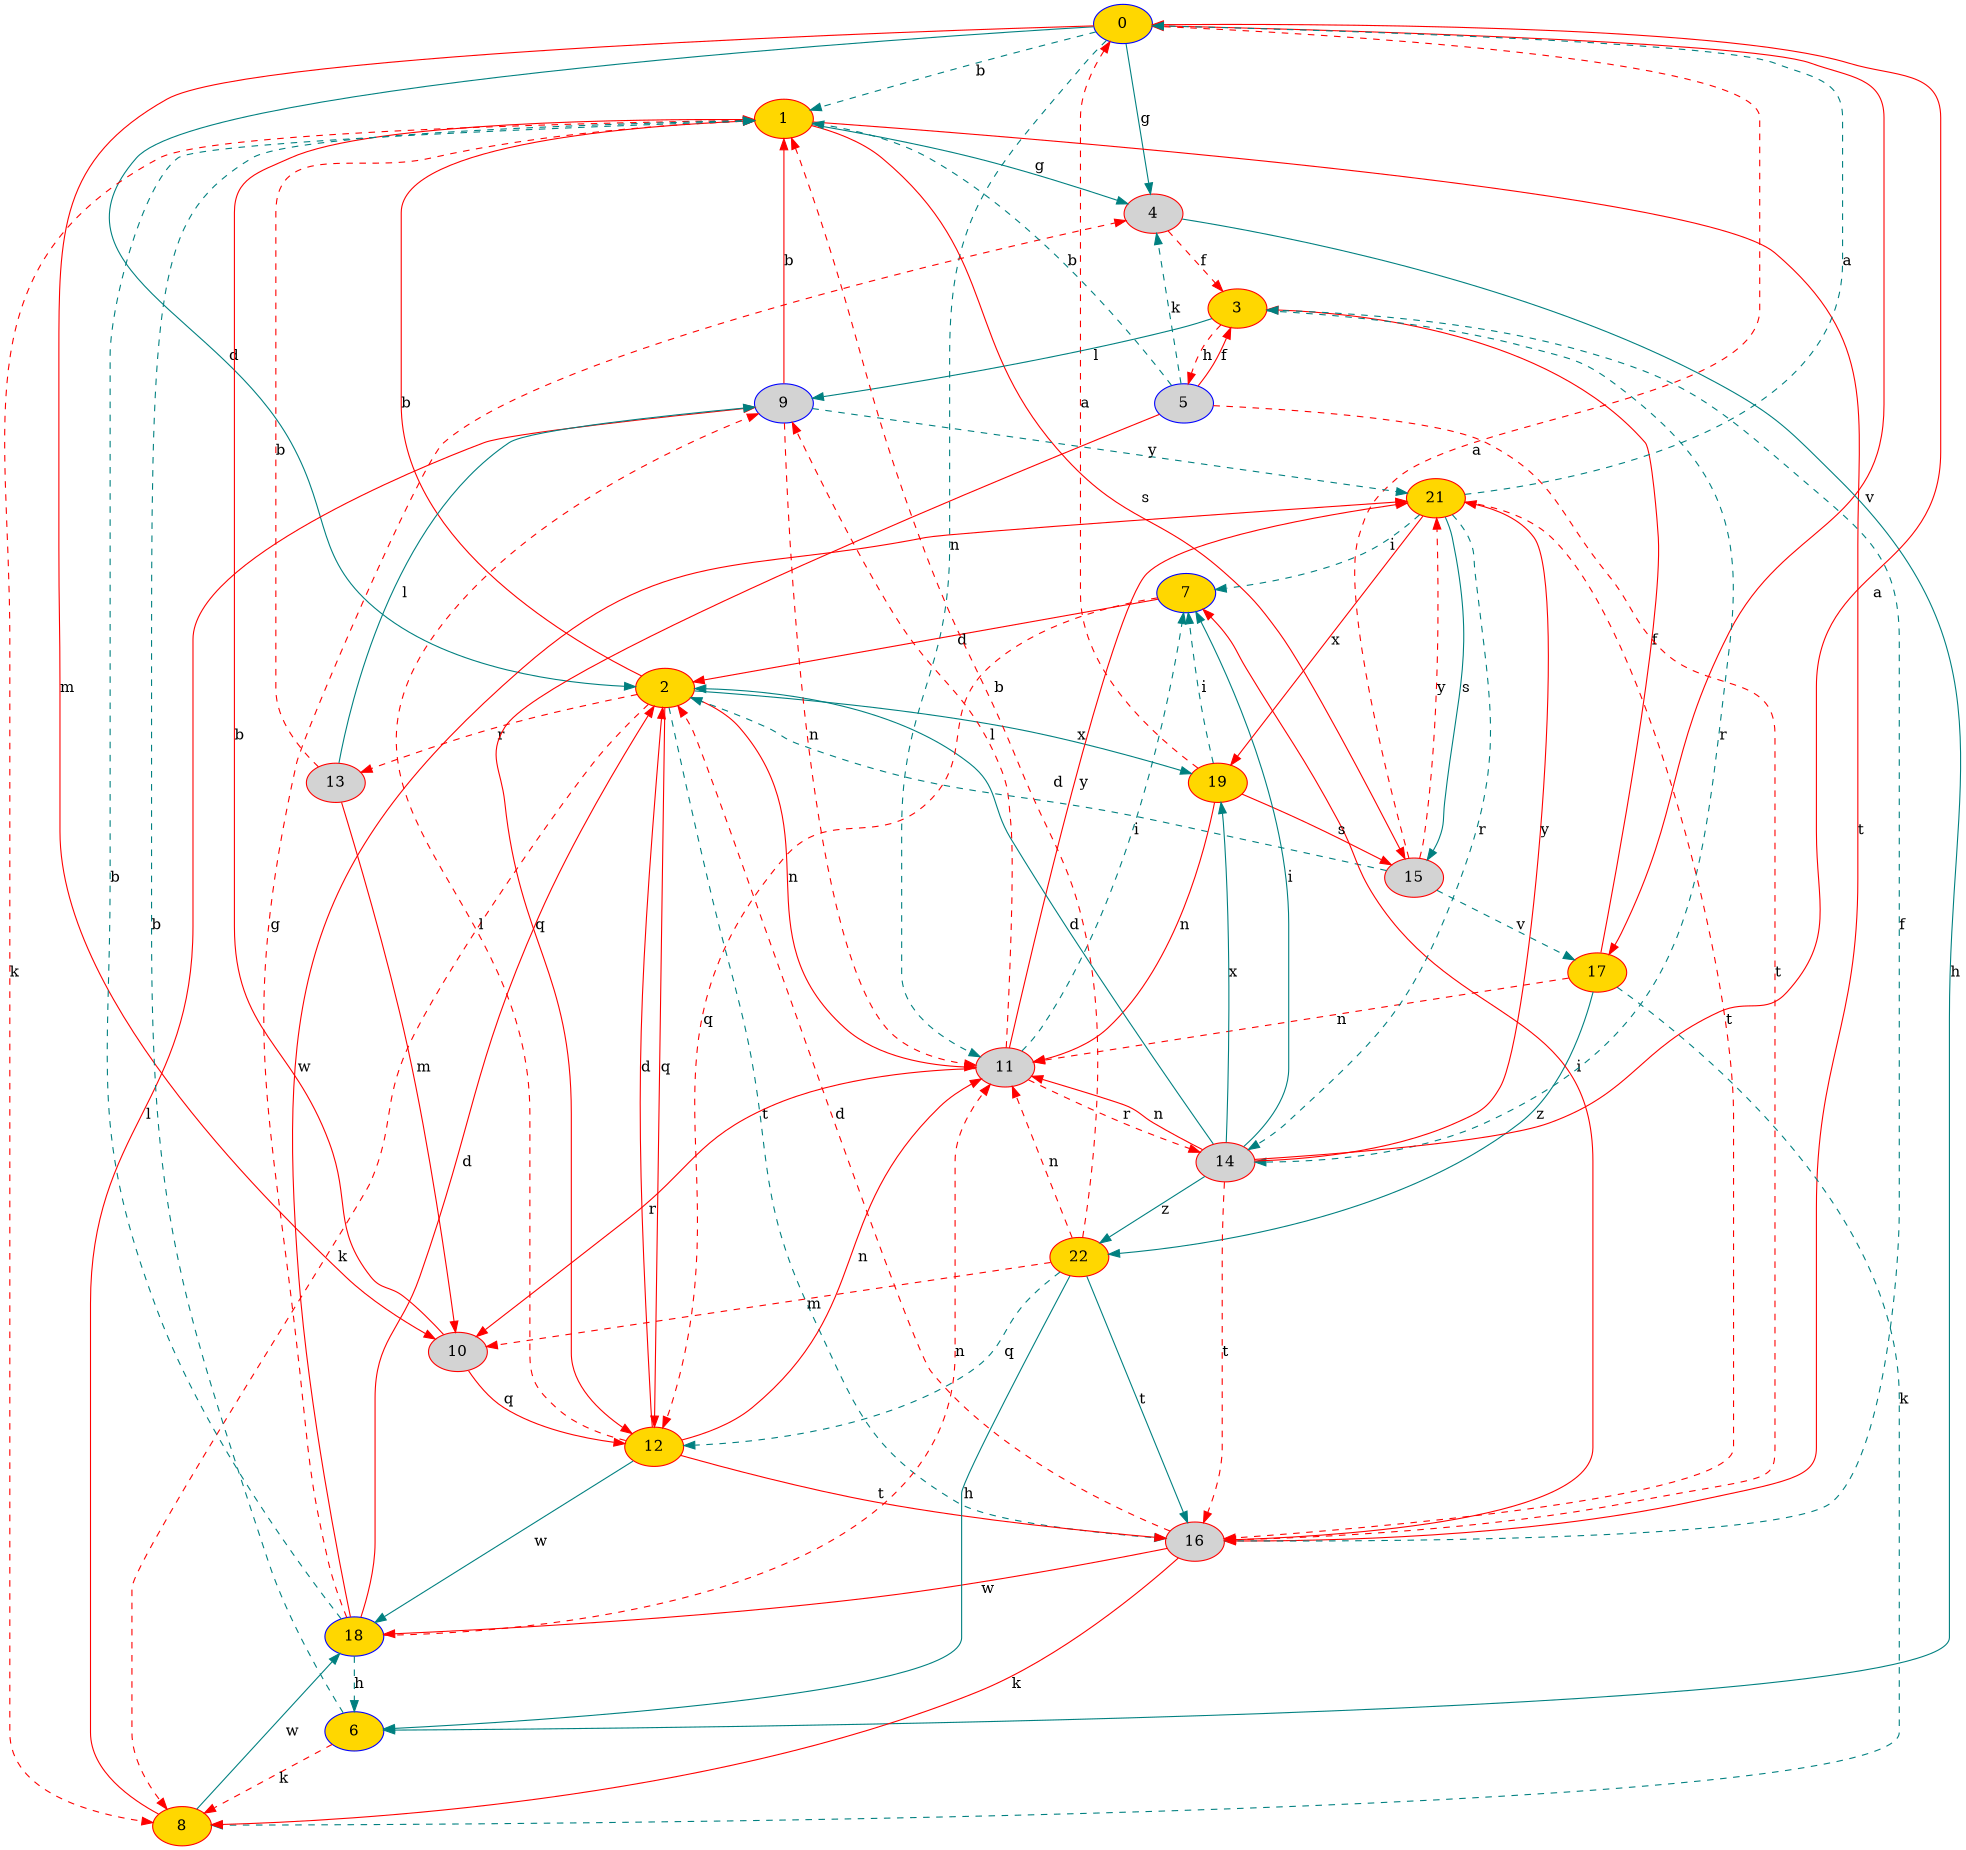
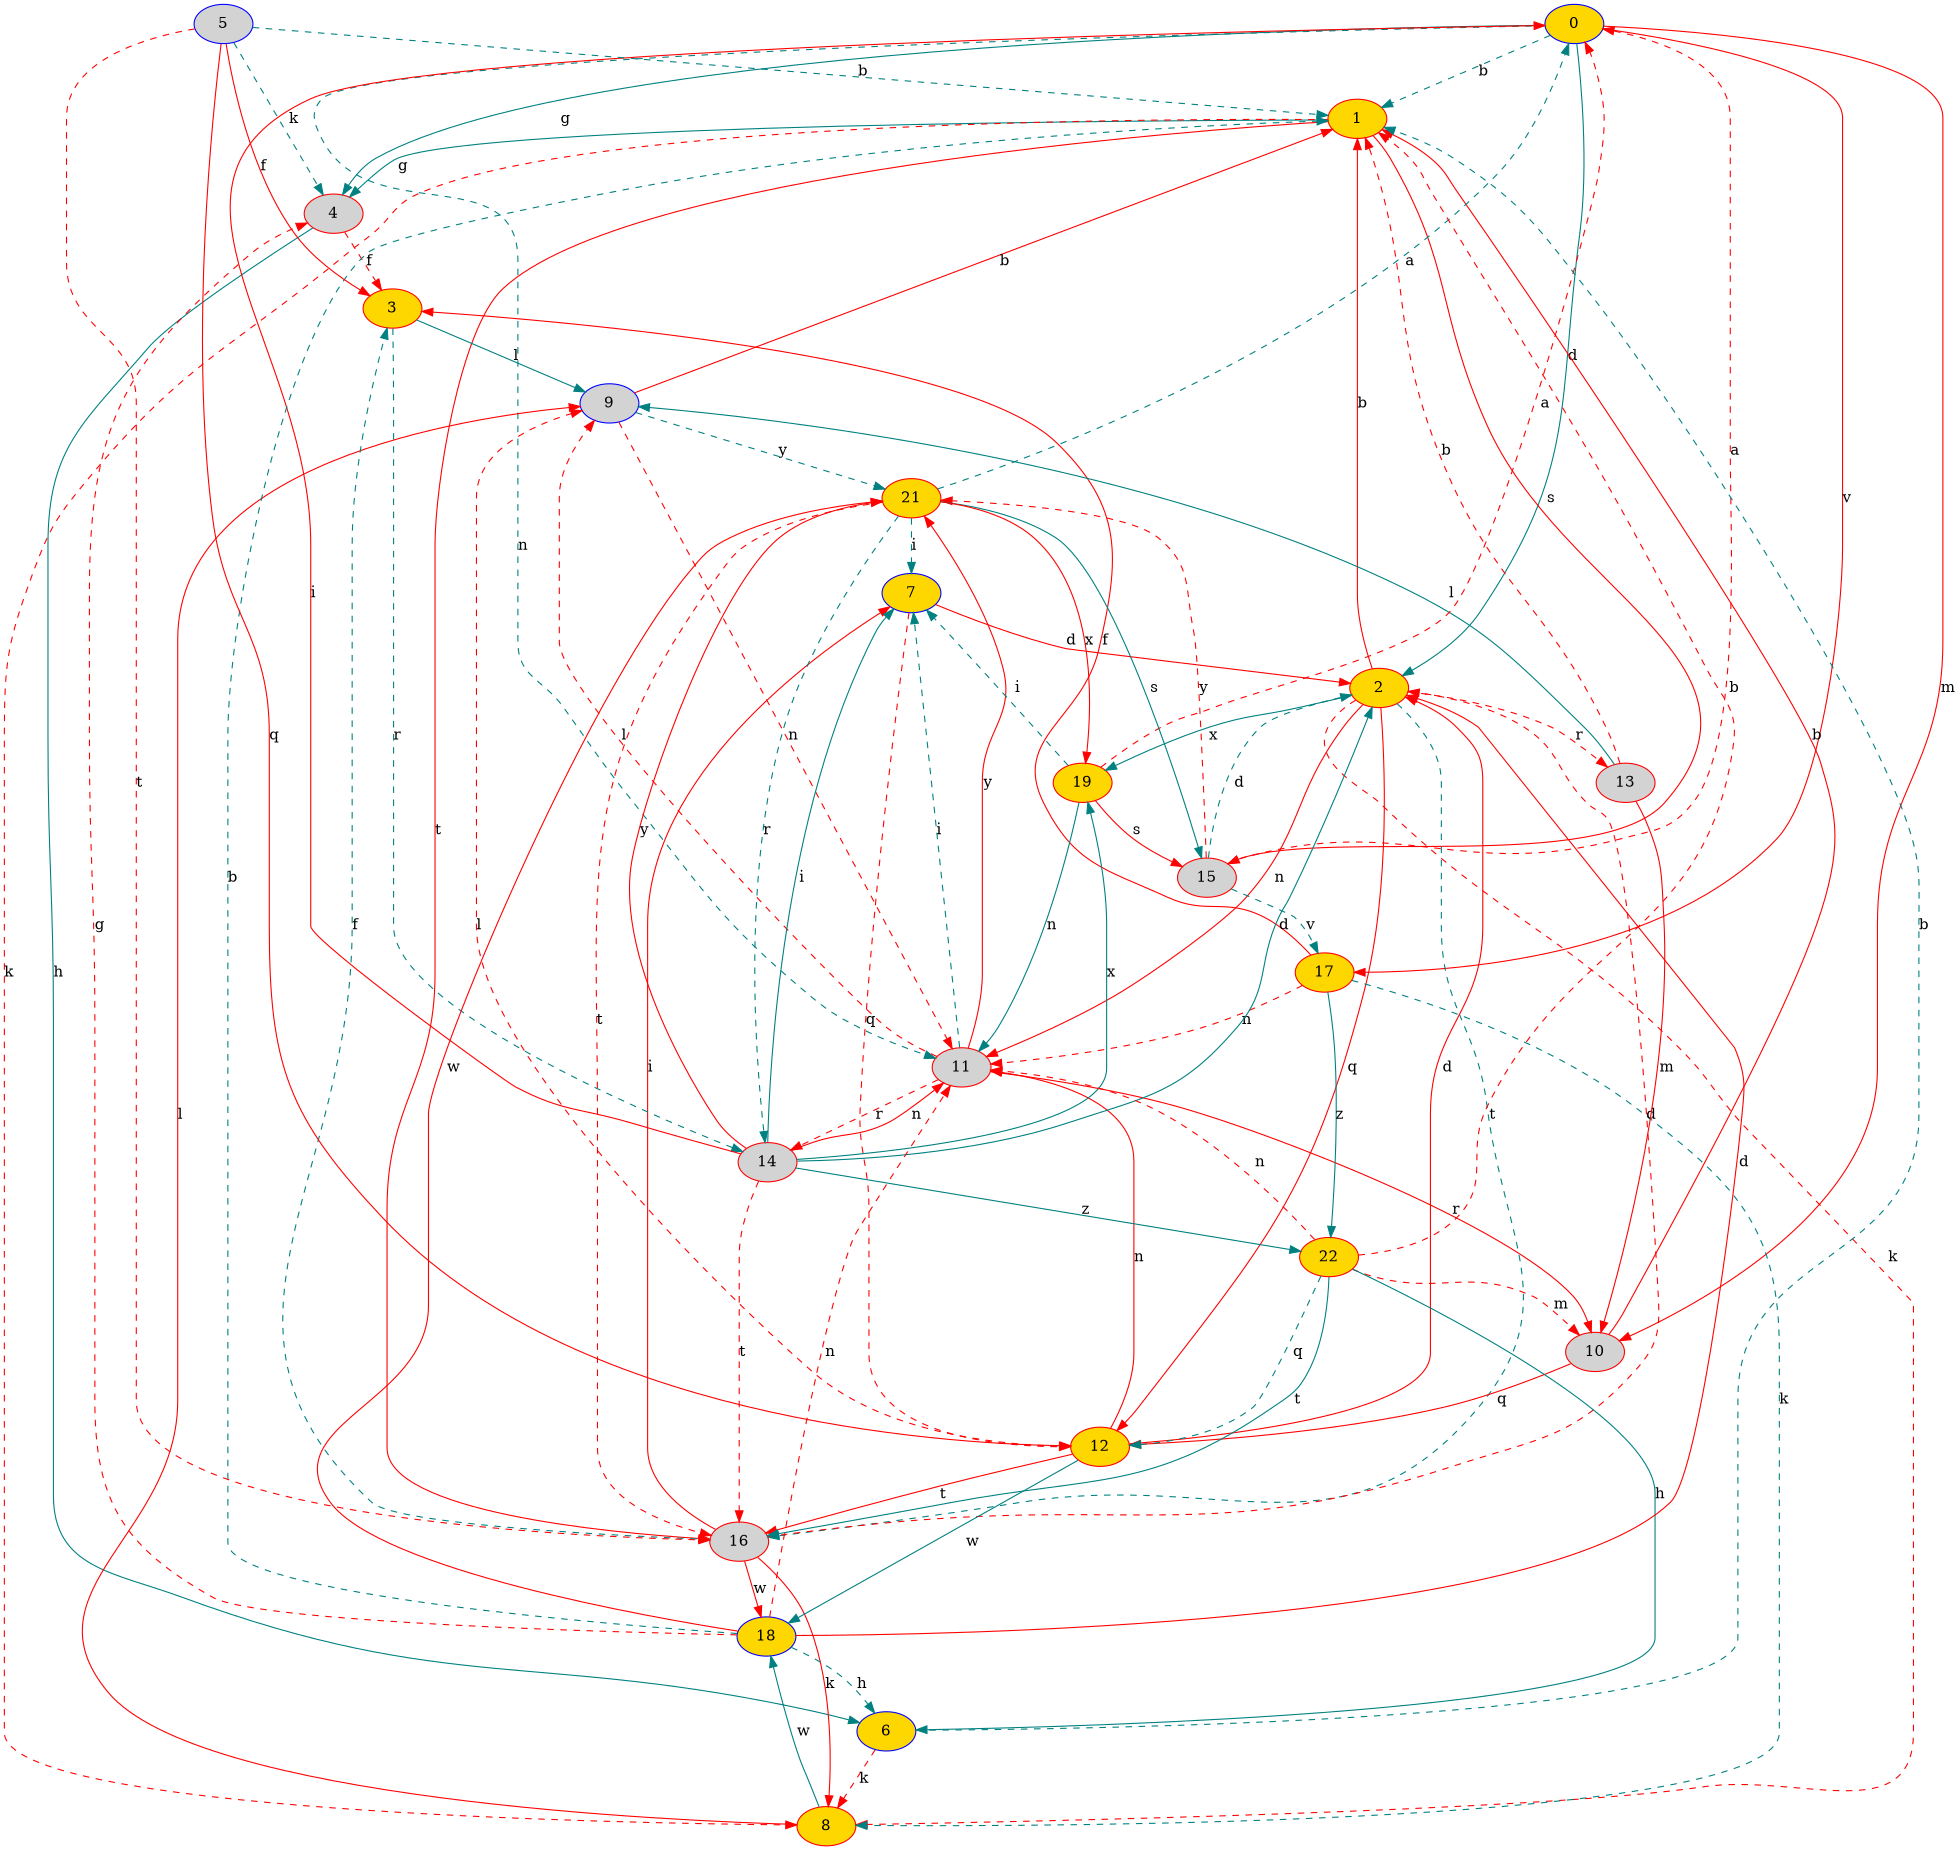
(1203, 347) -> none
(1878, 593) -> (313, 593)
(1162, 955) -> (1044, 927)
